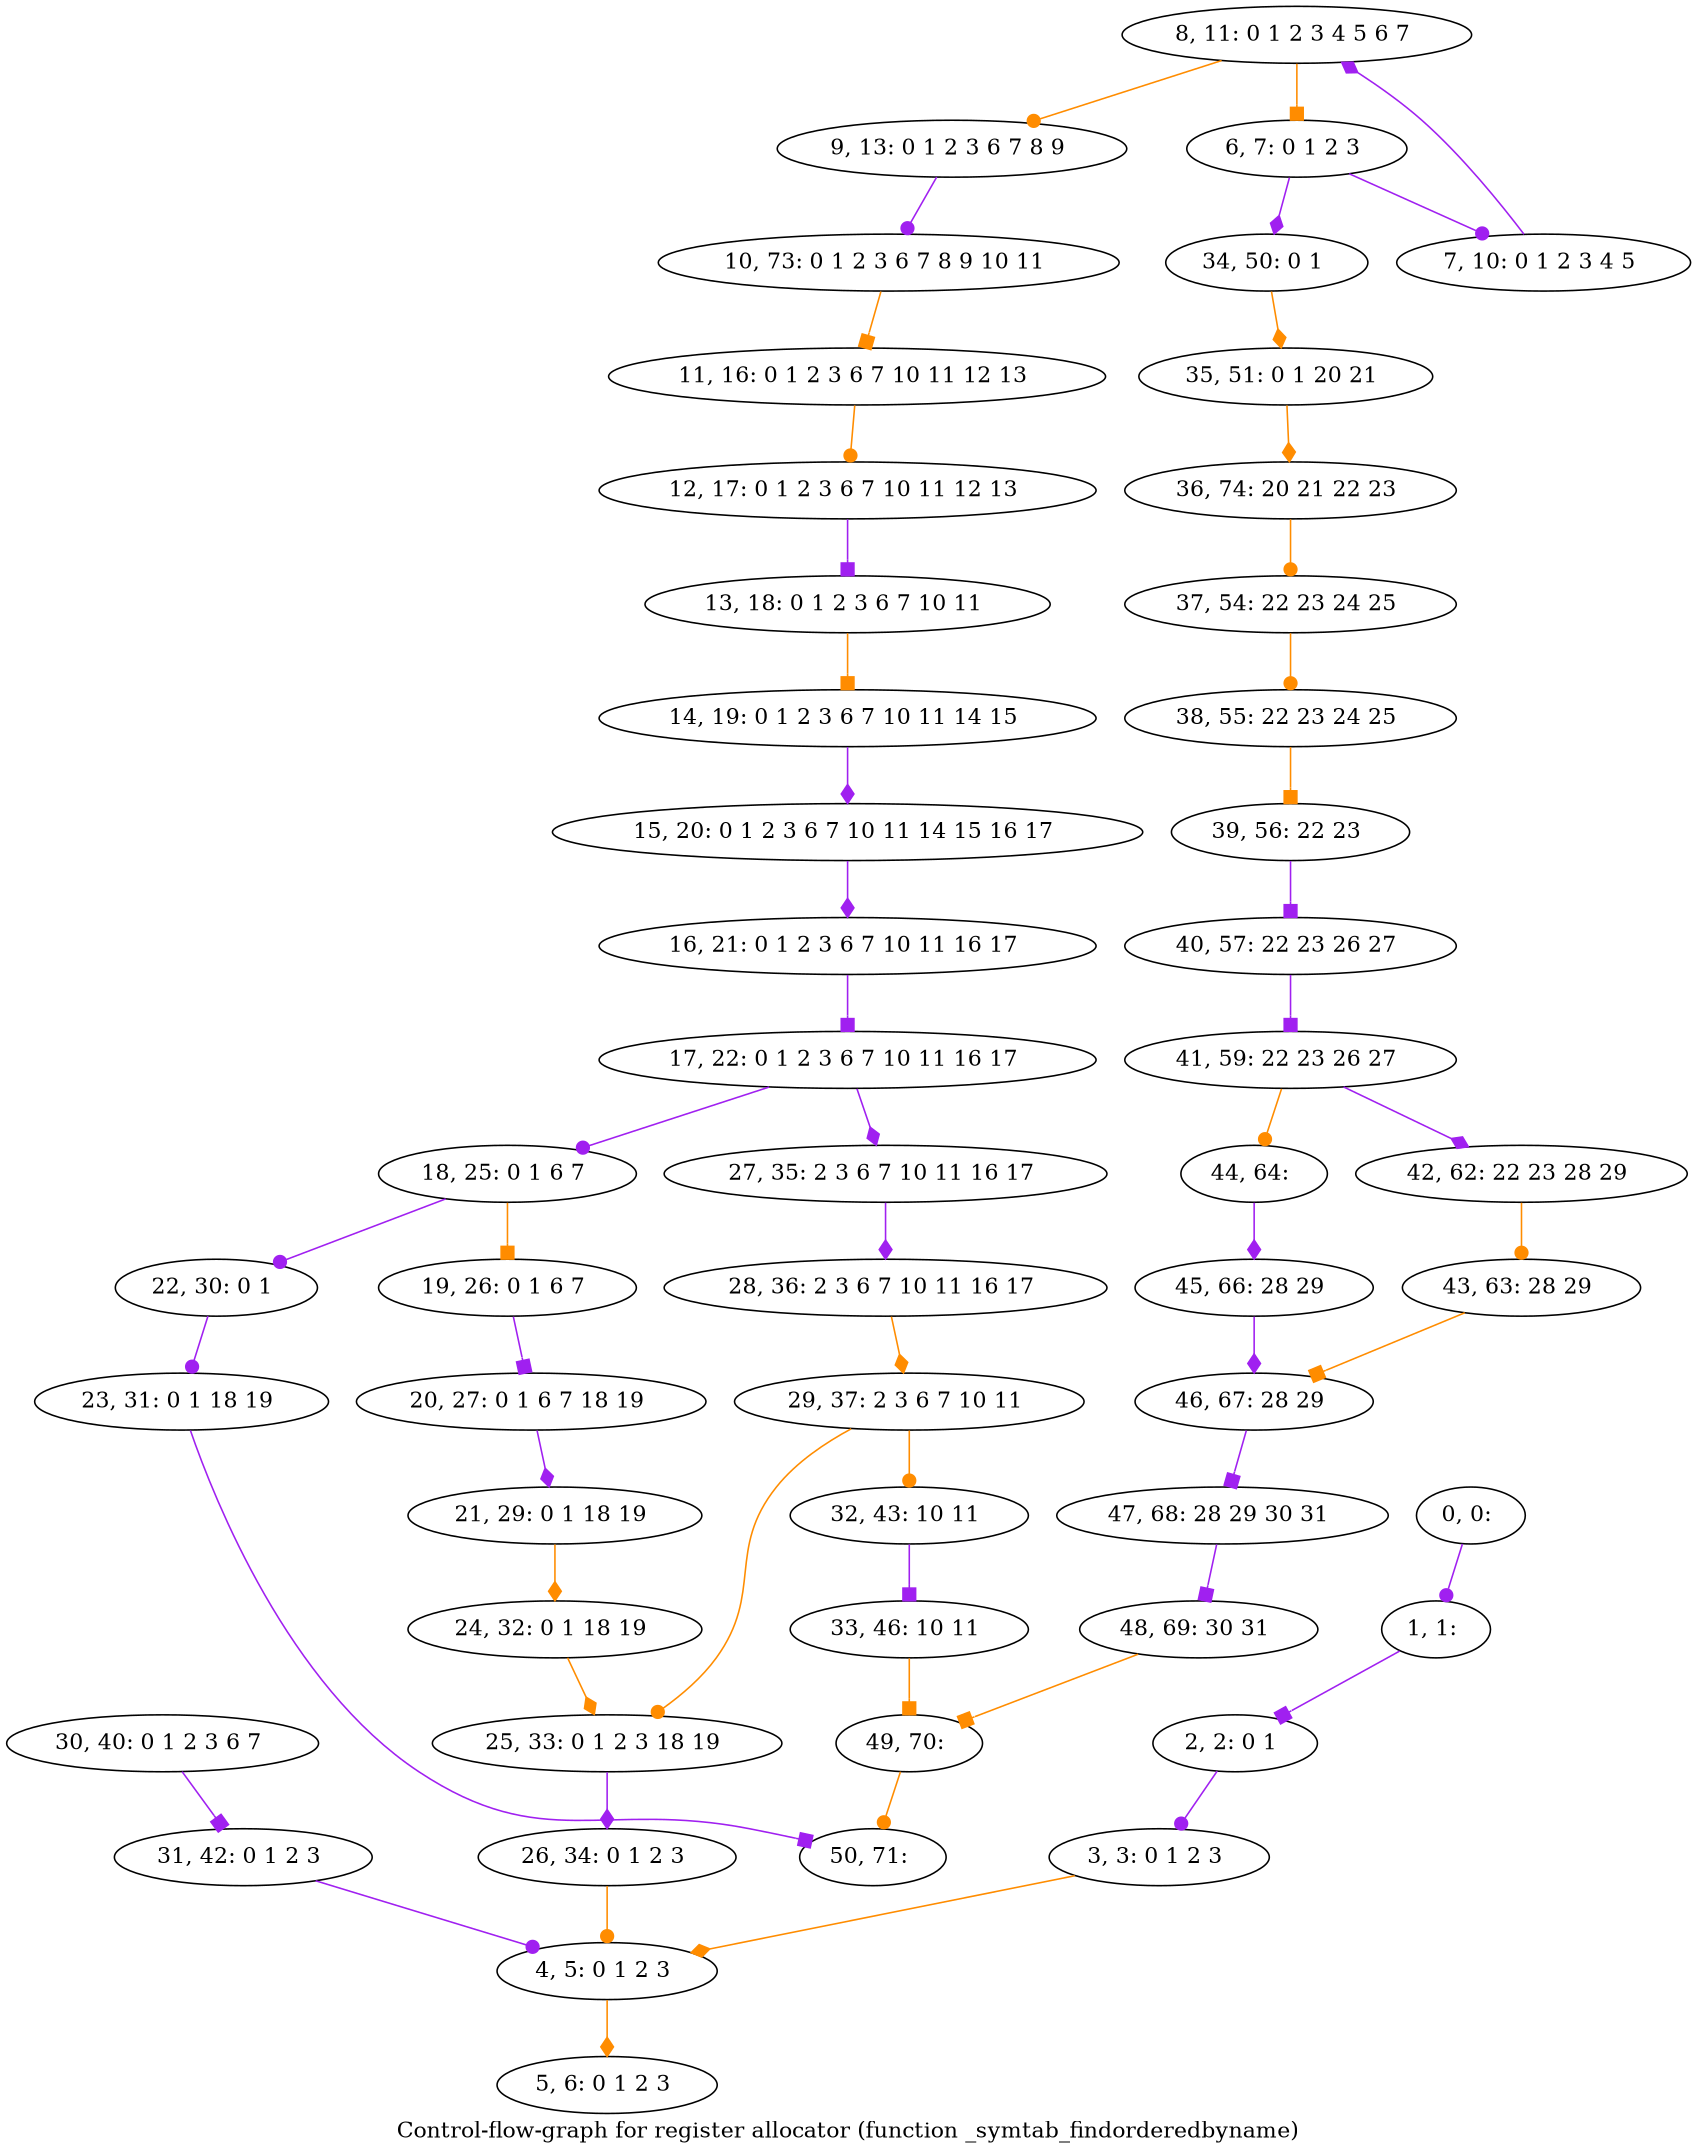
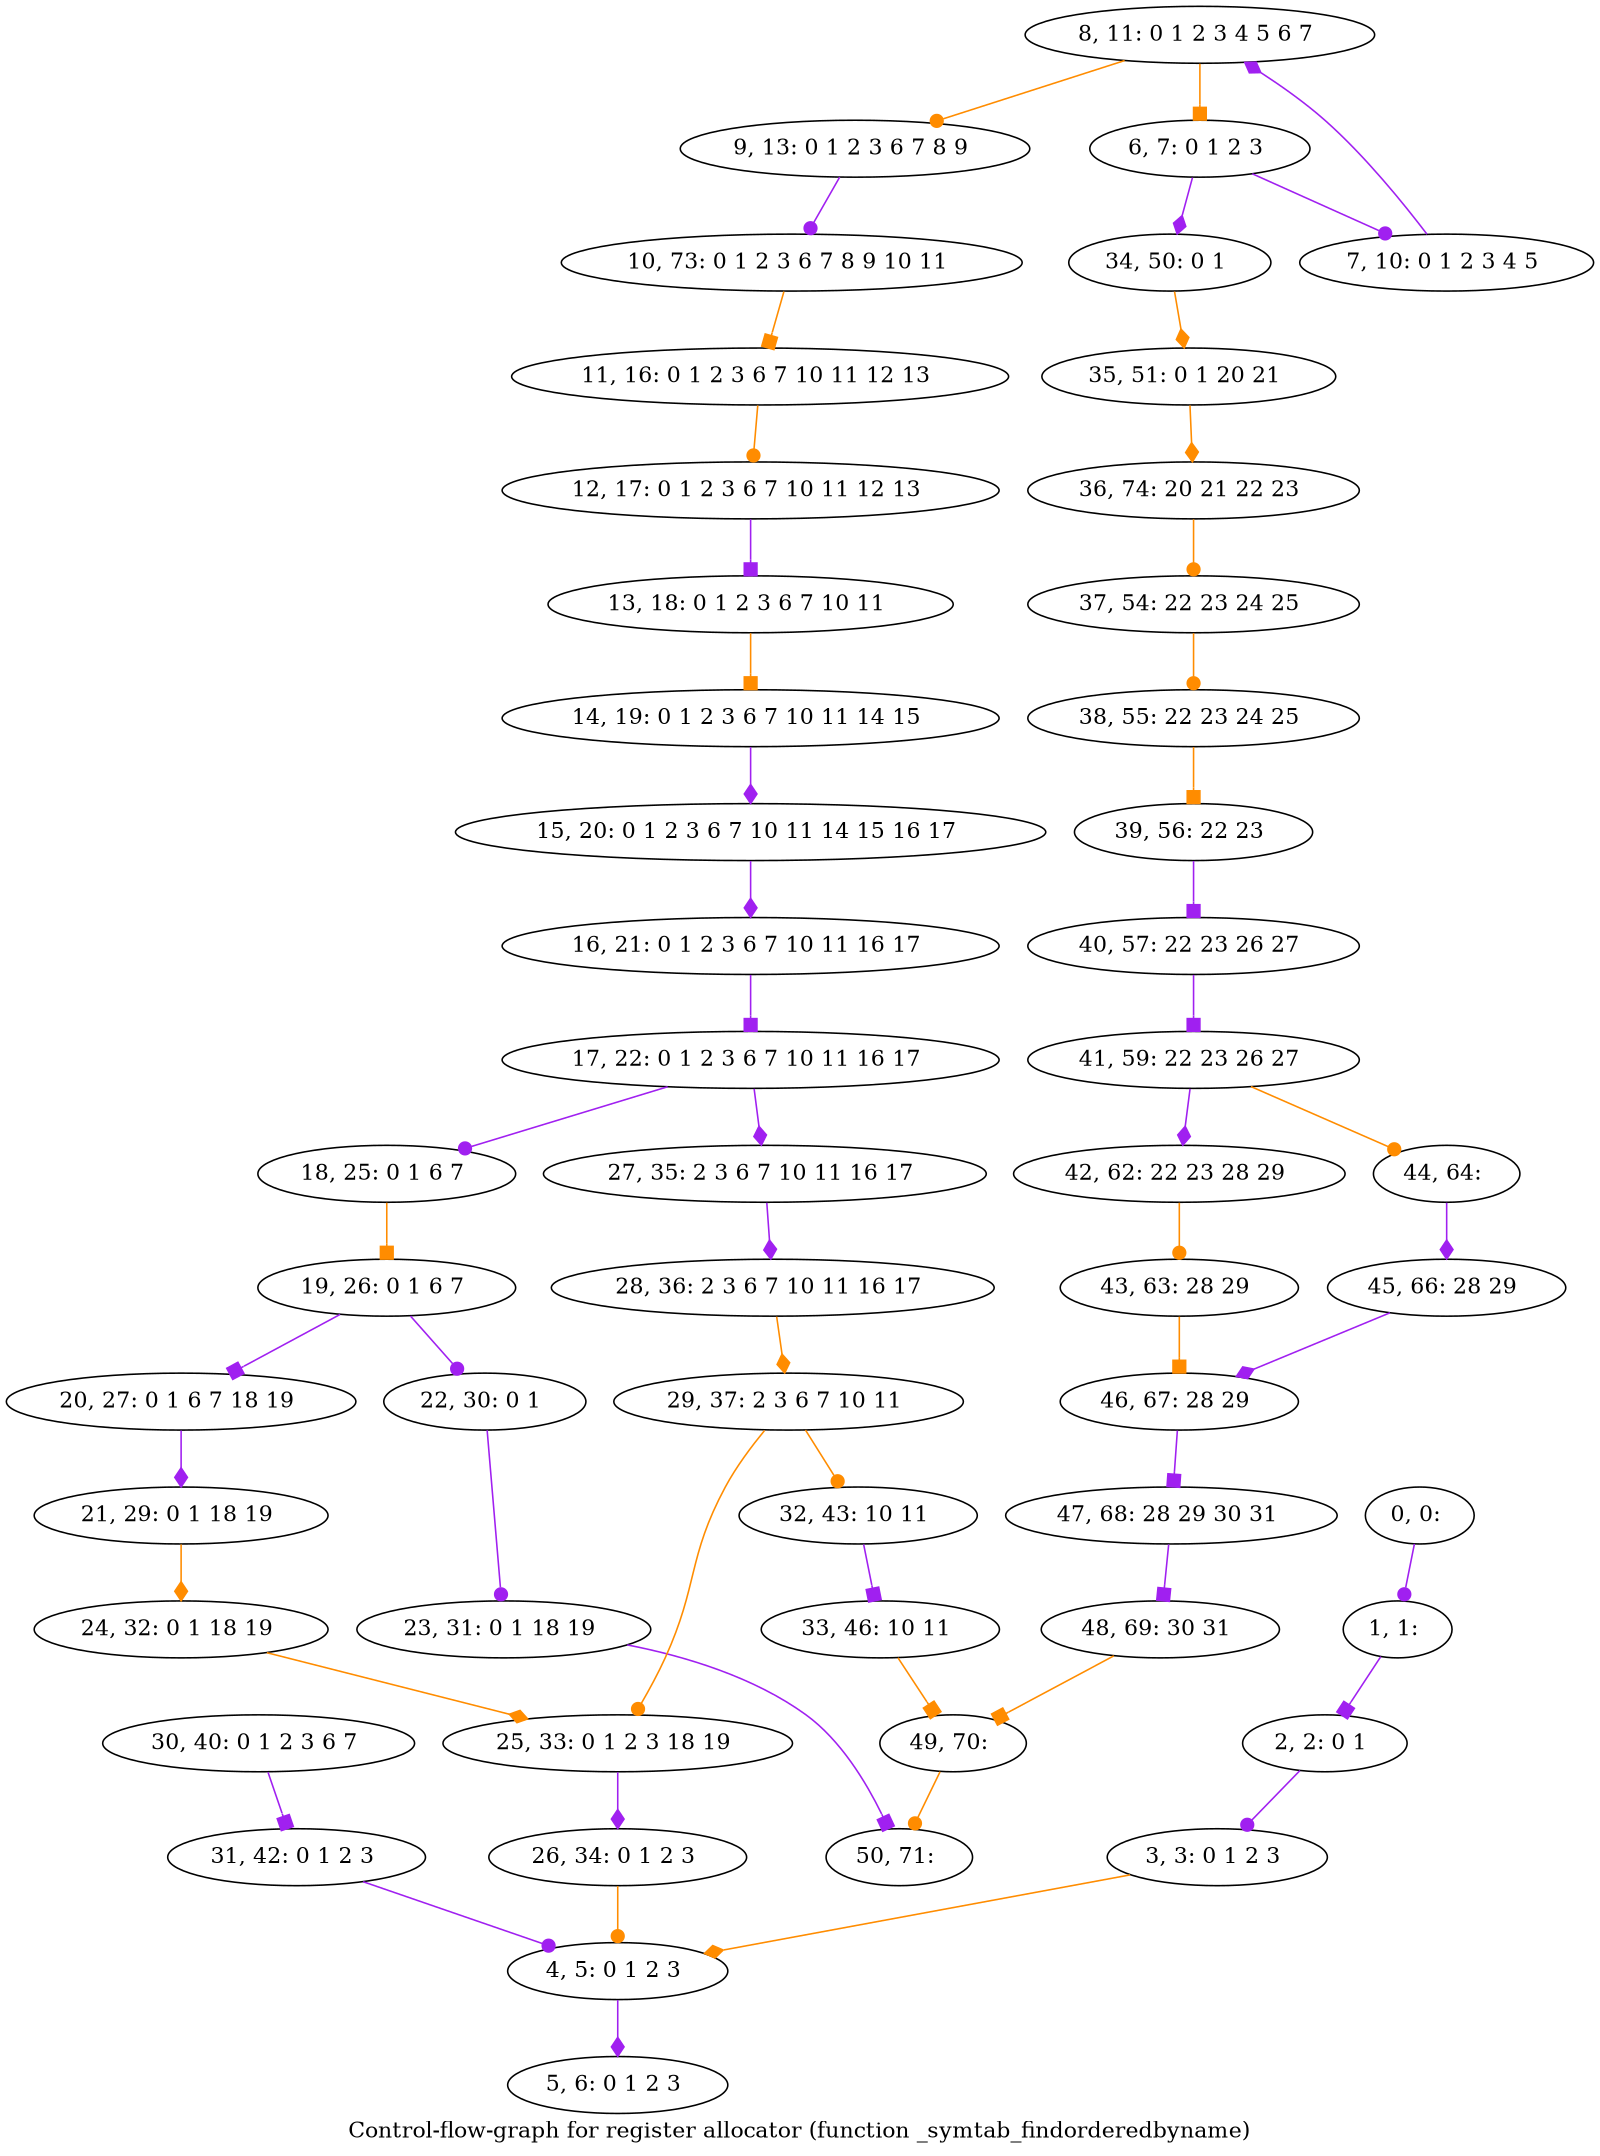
(366, 1229) -> (432, 1340)
(607, 2019) -> (618, 2019)
